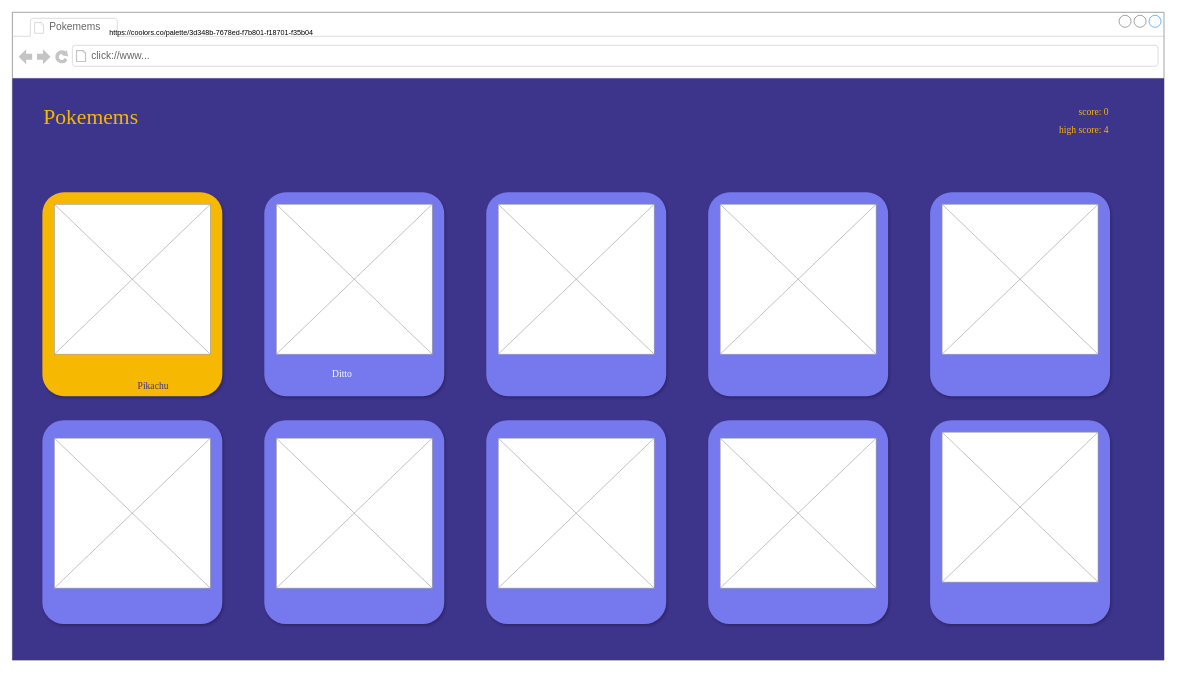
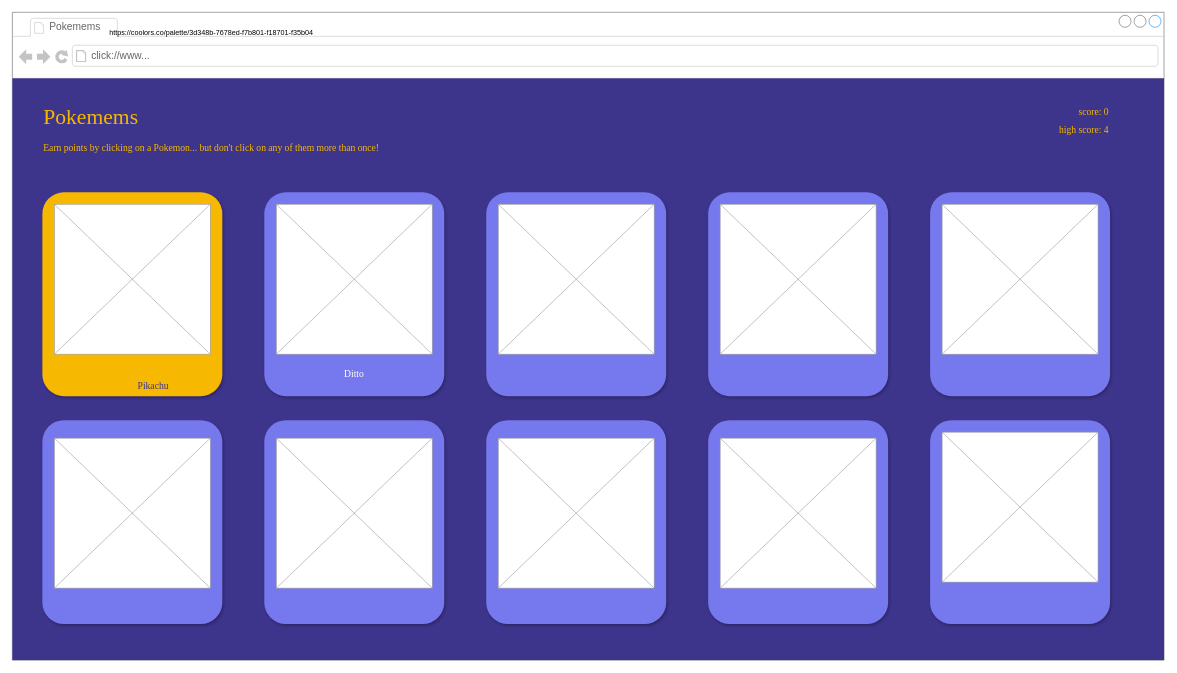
none -> (240, 147)
(342, 374) -> (354, 374)
